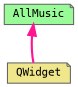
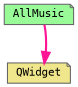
(32, 49) -> (46, 38)
